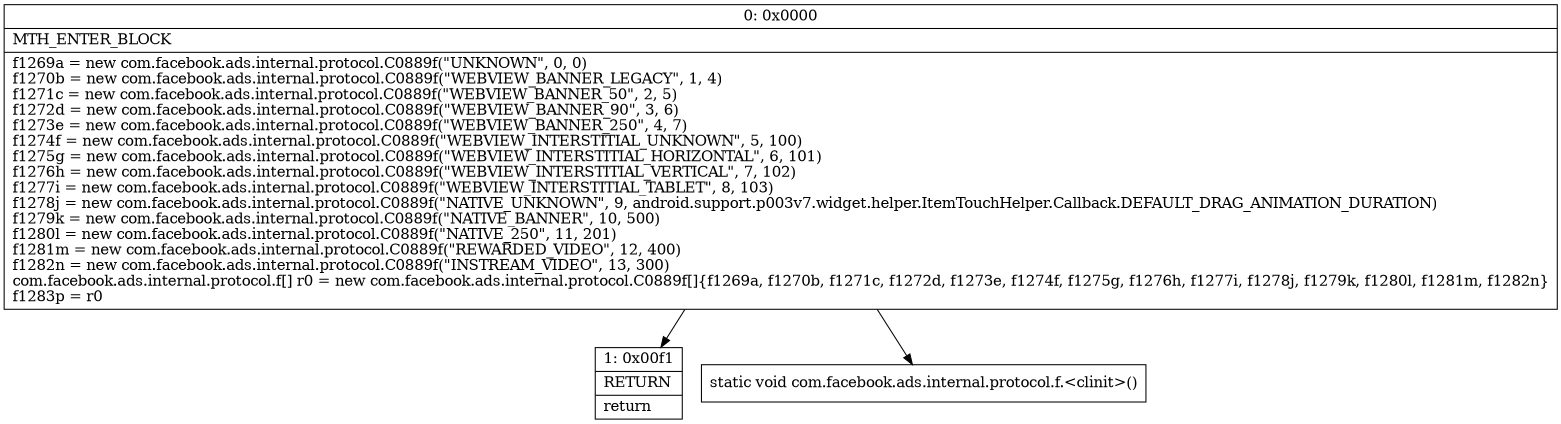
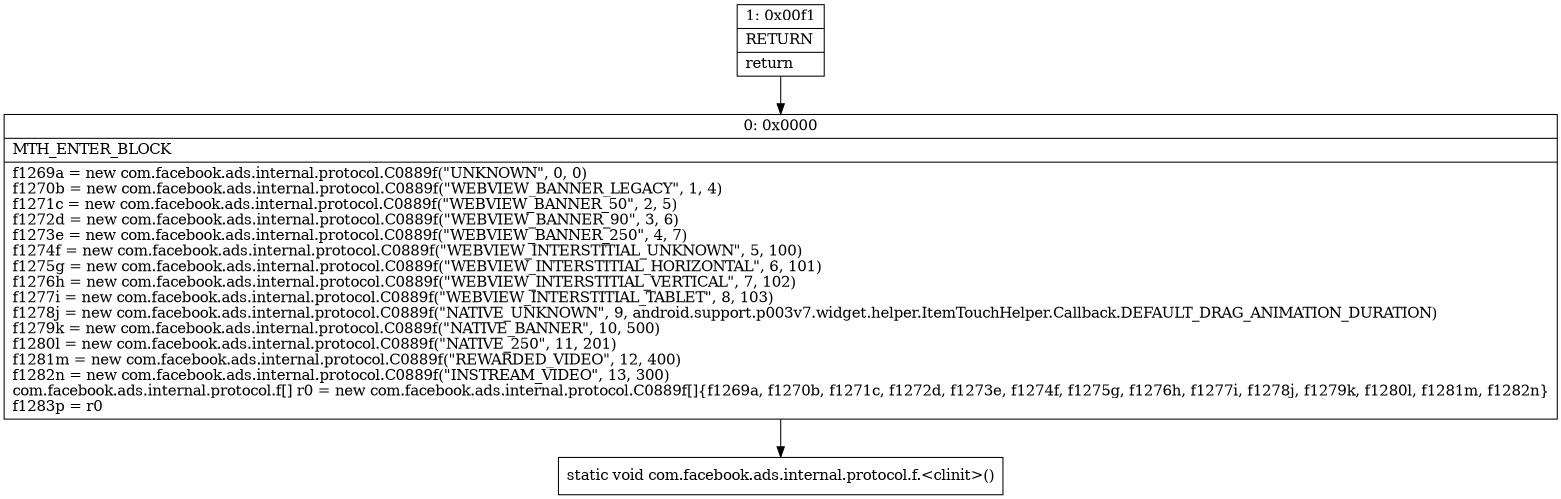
(676, 324) -> (781, 90)
